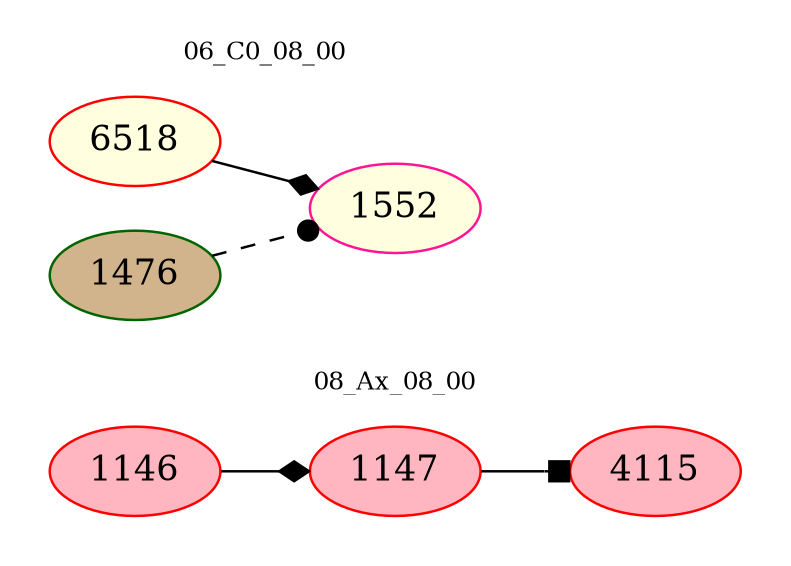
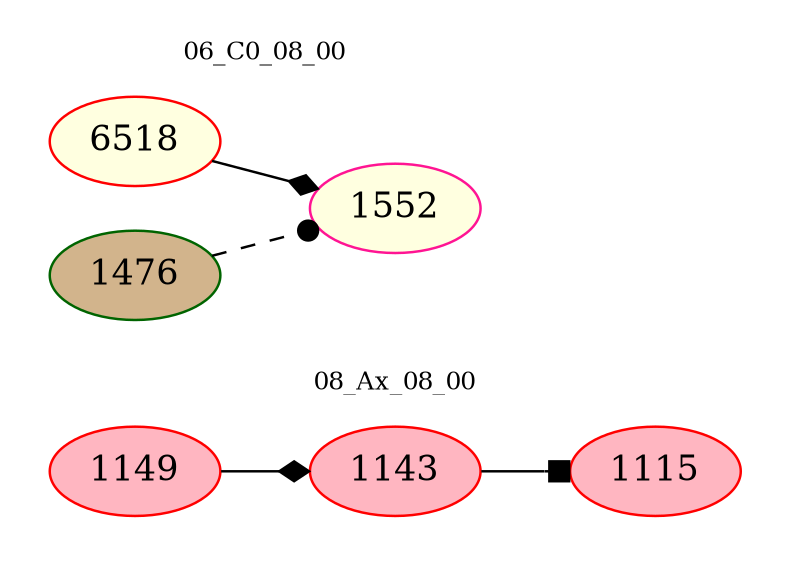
(135, 471) -> (135, 471)
(395, 471) -> (395, 471)
(655, 471) -> (655, 471)
